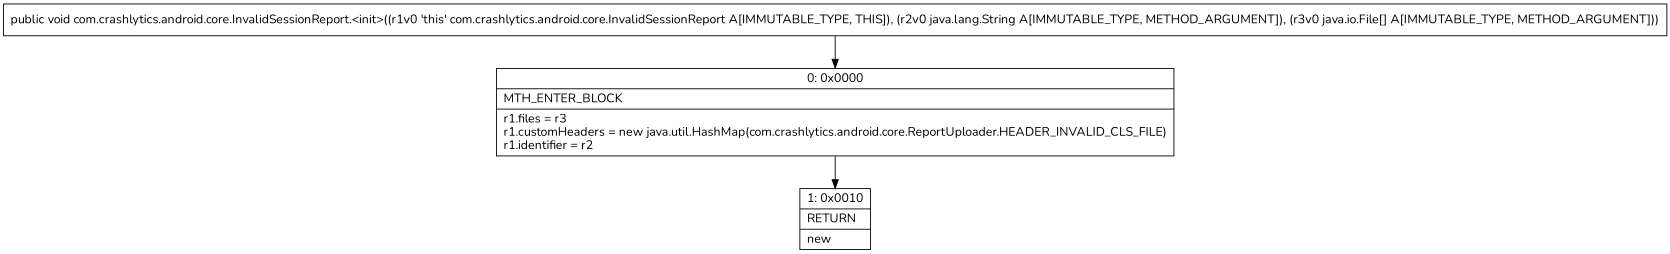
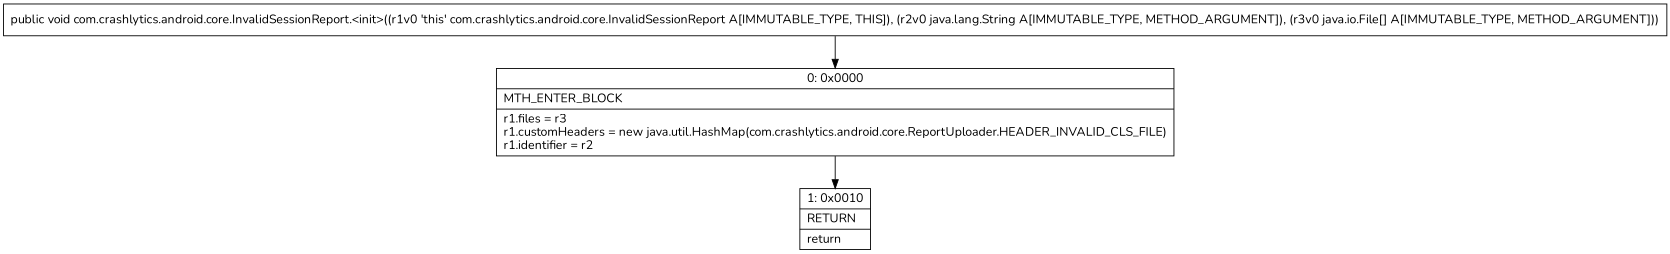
(819, 239) -> (825, 239)
